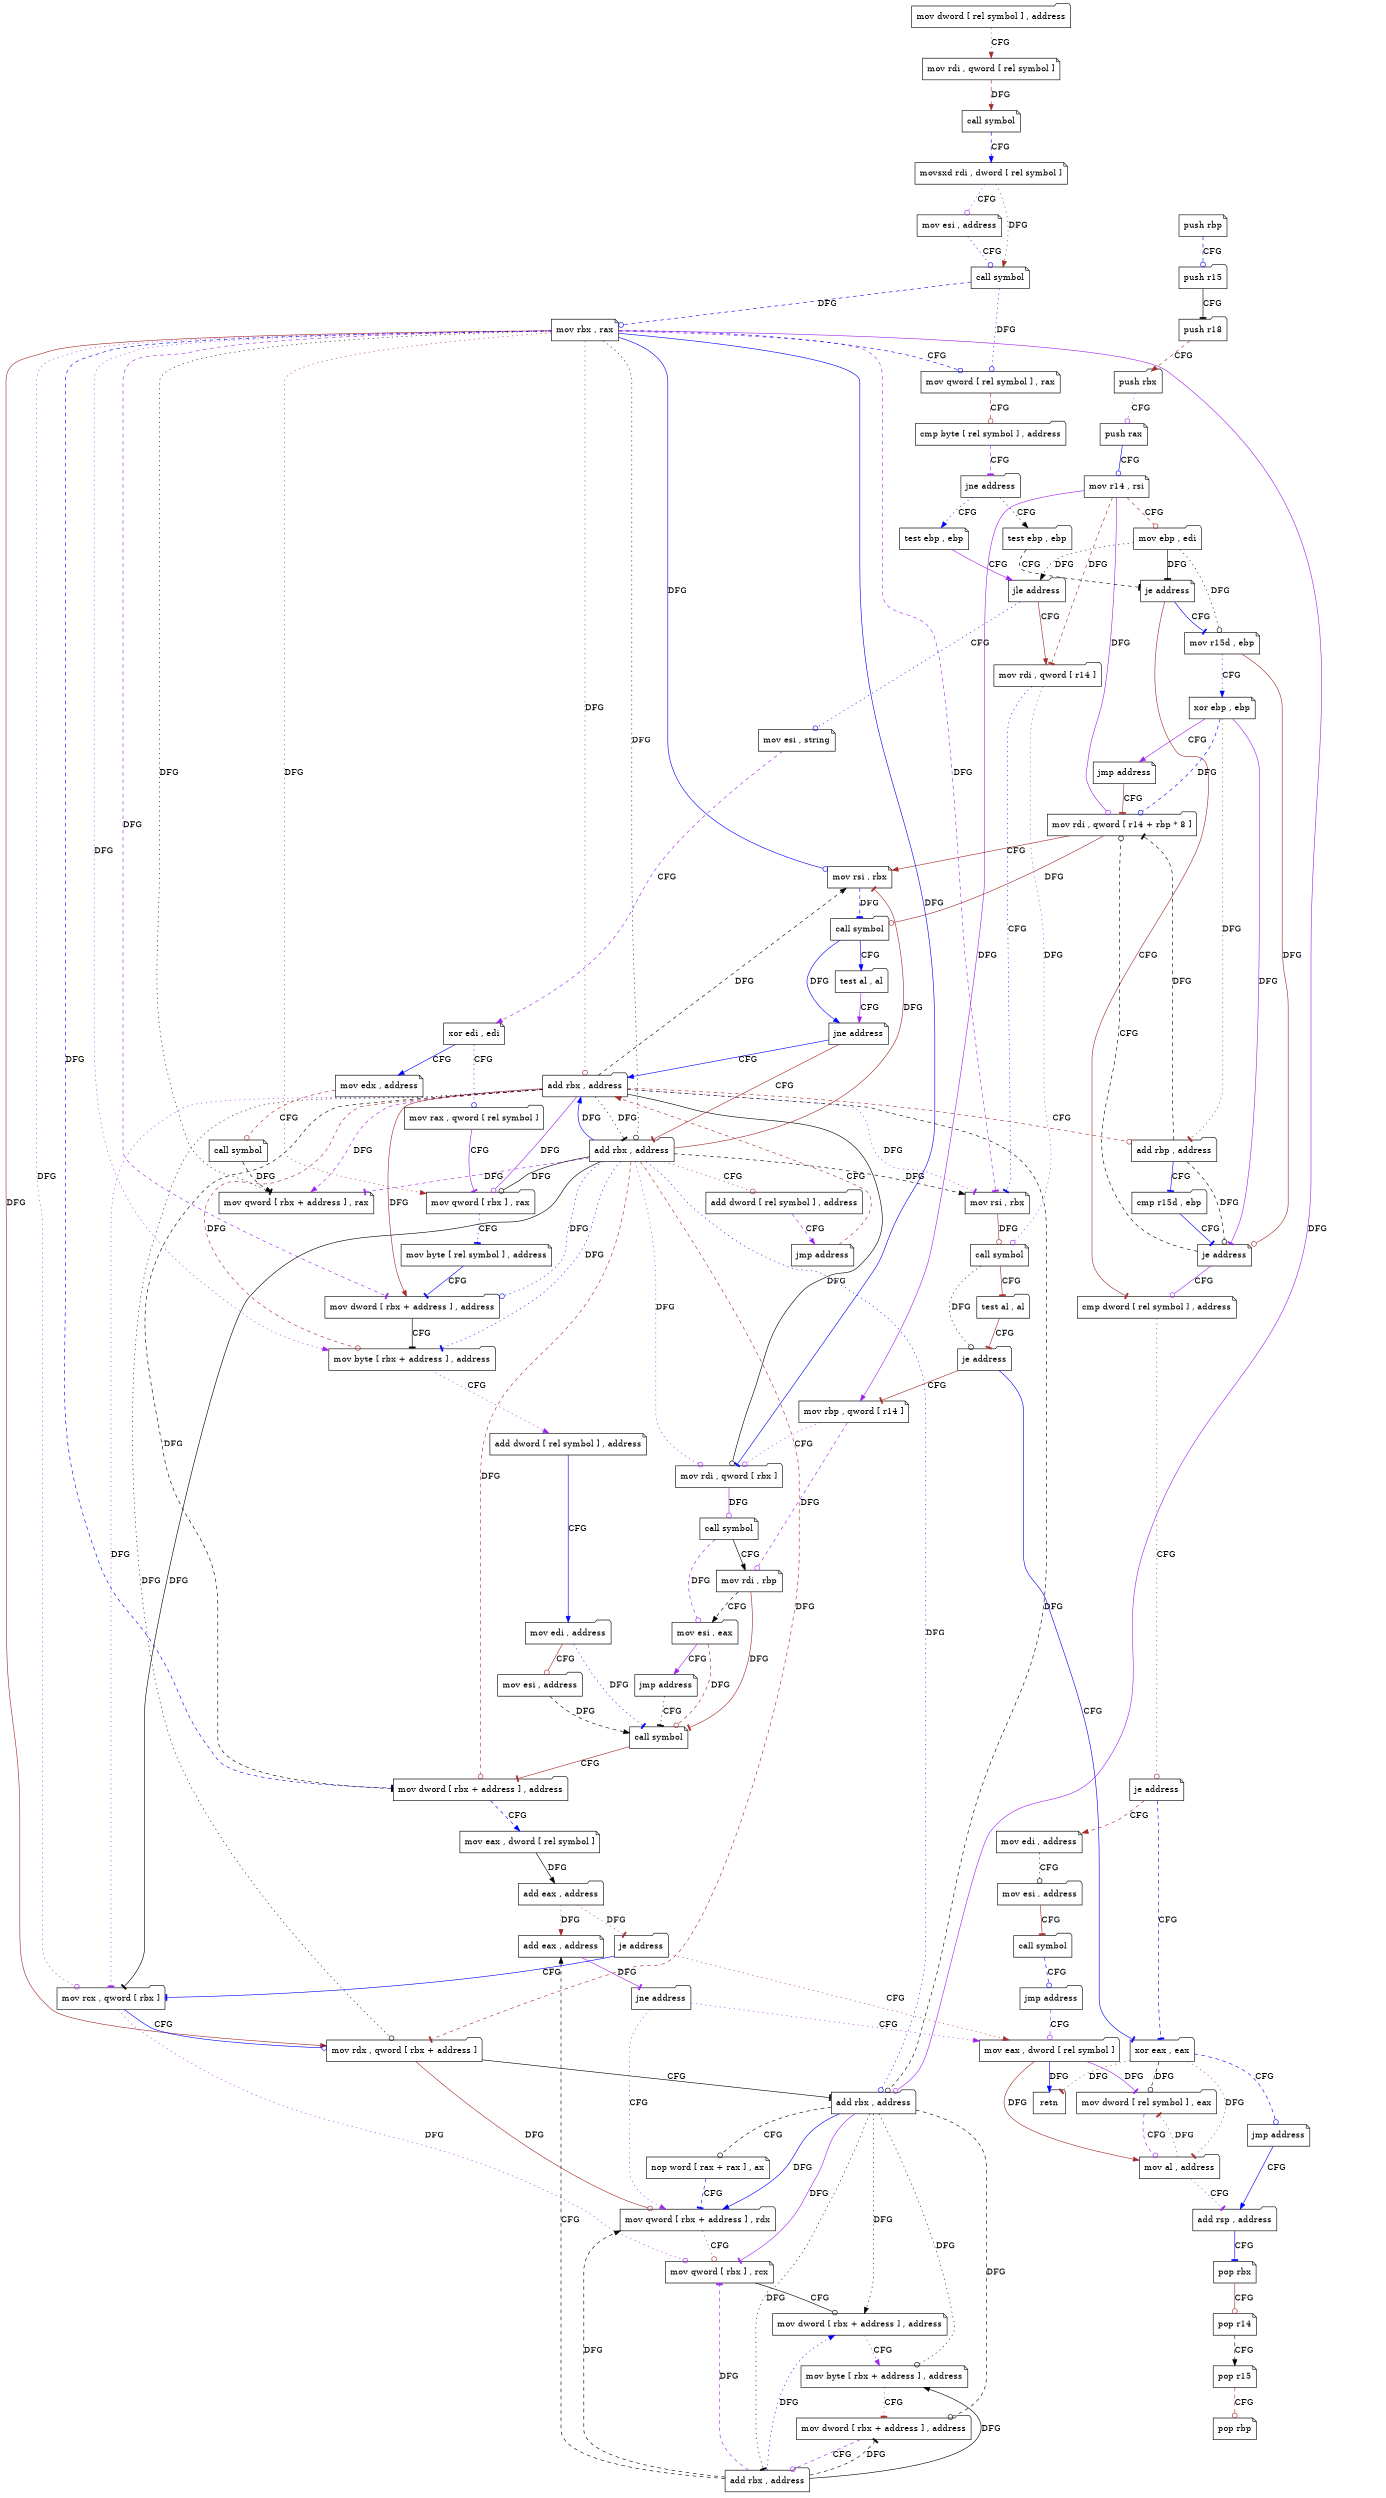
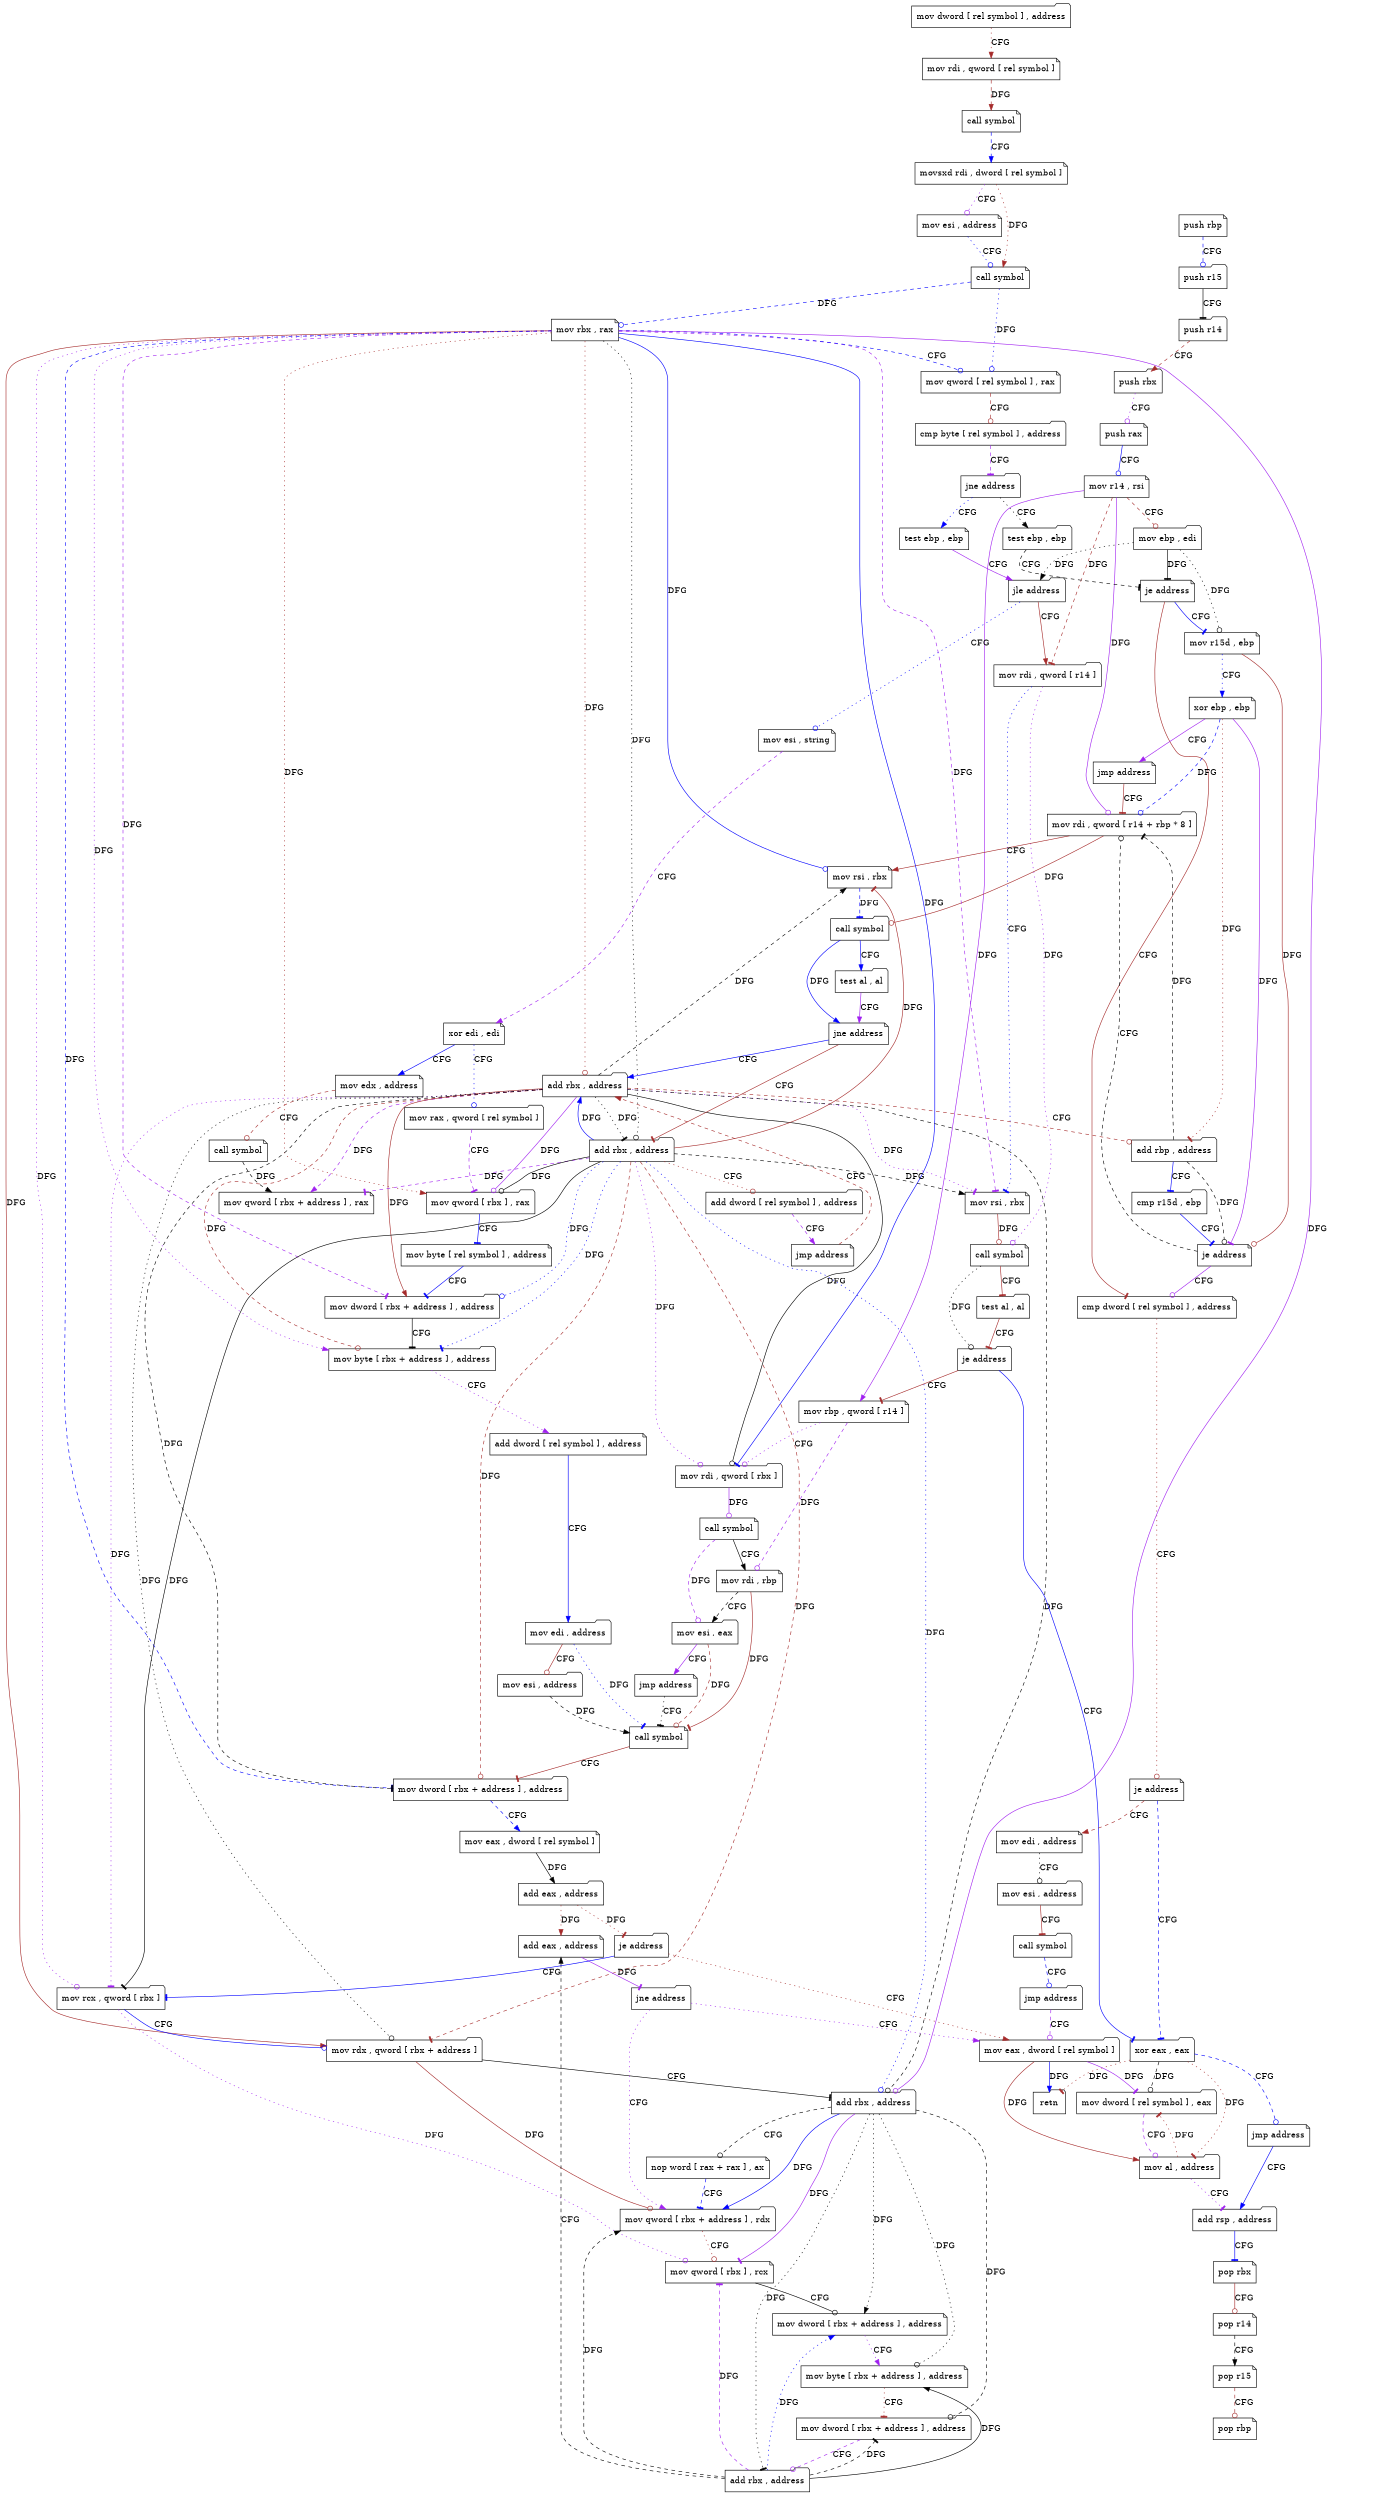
(1203, 330) -> (1203, 330)
(160, 612) -> none
(469, 1159) -> (469, 1159)
(479, 1228) -> (479, 1228)
